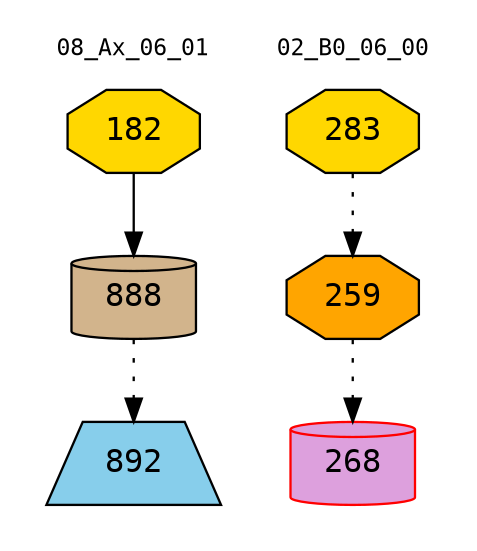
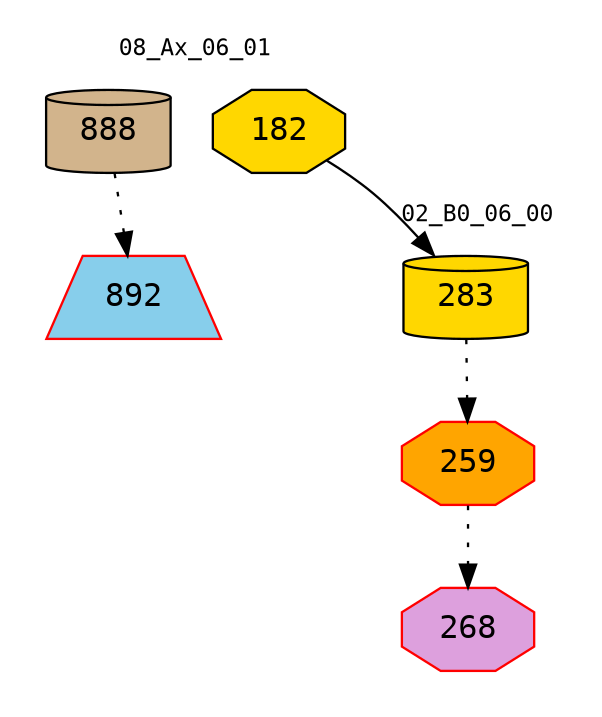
(353, 131) -> (466, 297)
(134, 203) -> (398, 216)
(353, 297) -> (468, 463)
(134, 463) -> (134, 297)
(353, 463) -> (468, 629)
